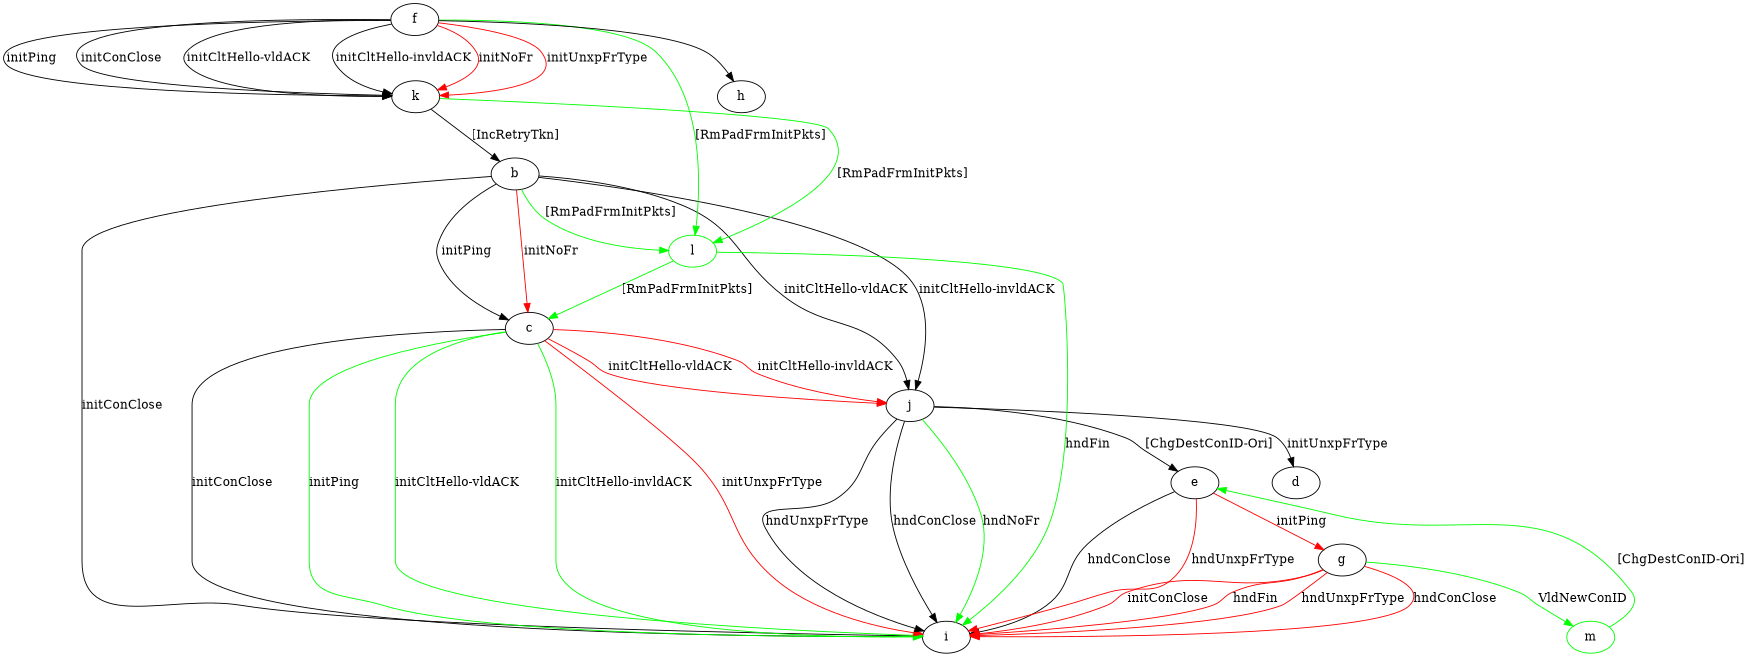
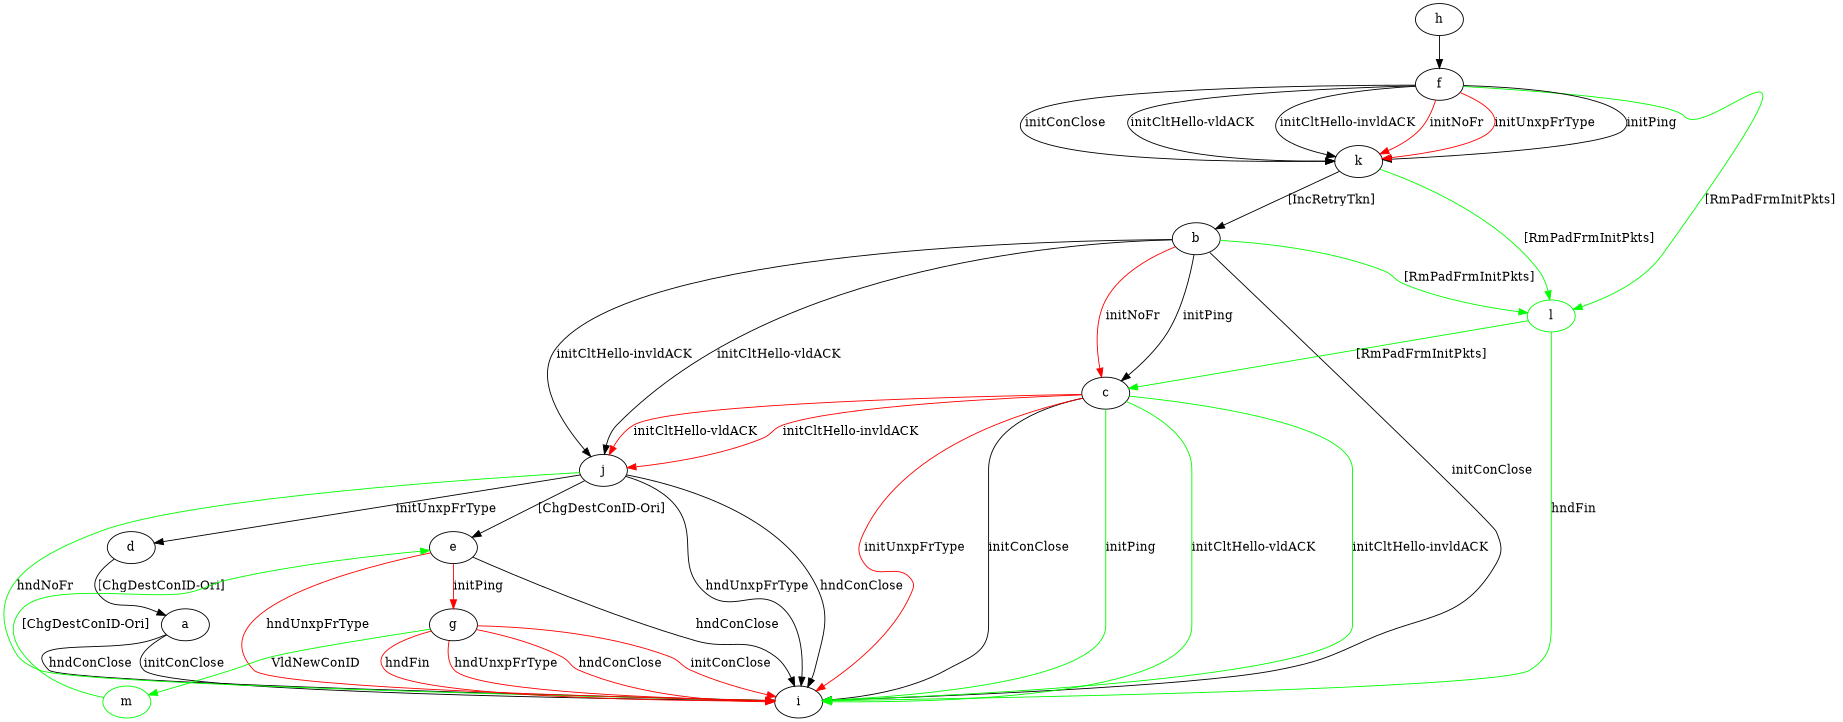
(635, 34) -> (1439, 48)
none -> (185, 625)
